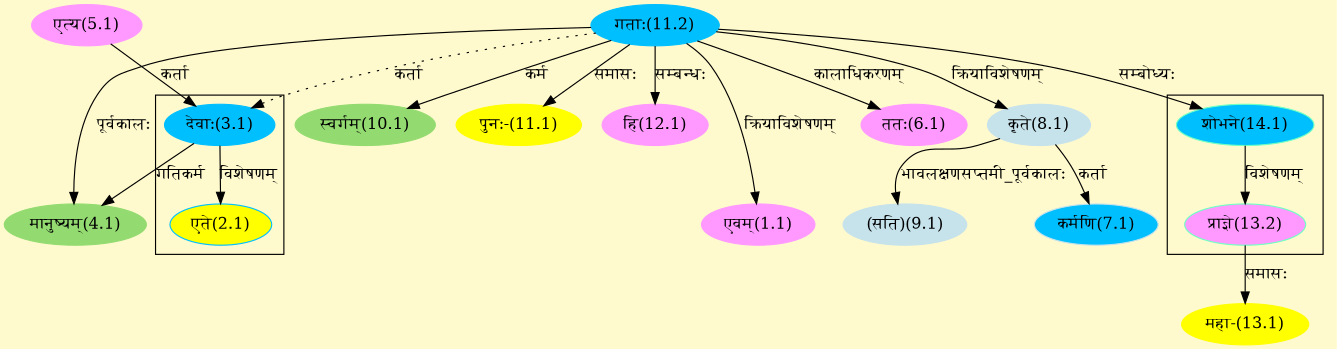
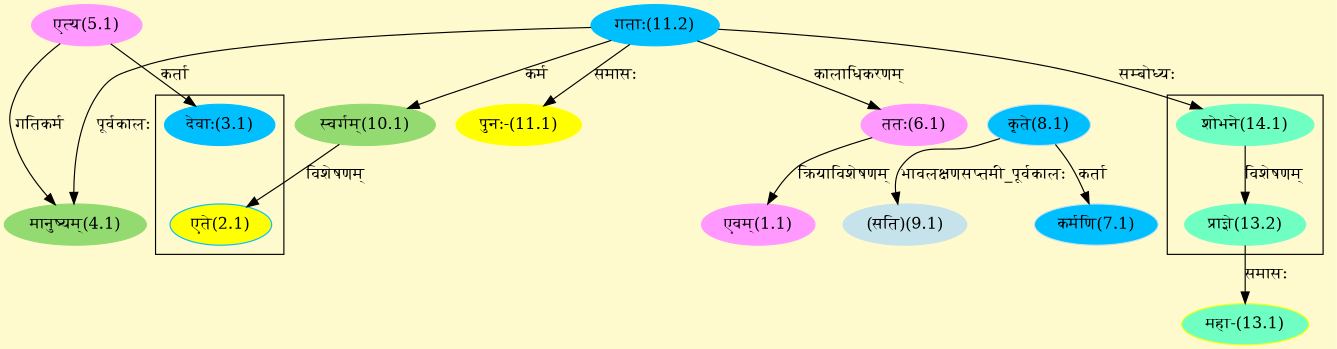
(860, 54) -> none
(427, 60) -> none
(734, 111) -> (817, 156)
(655, 125) -> none
(1039, 125) -> (1039, 125)
(1245, 125) -> (1245, 125)
(220, 169) -> (298, 173)
(147, 175) -> (10, 116)
(1245, 225) -> (1245, 225)
(1245, 324) -> (1245, 324)
